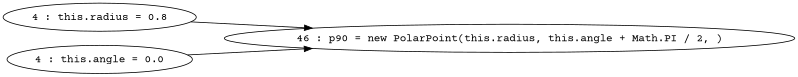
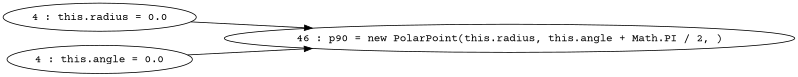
(100, 17) -> (100, 17)
